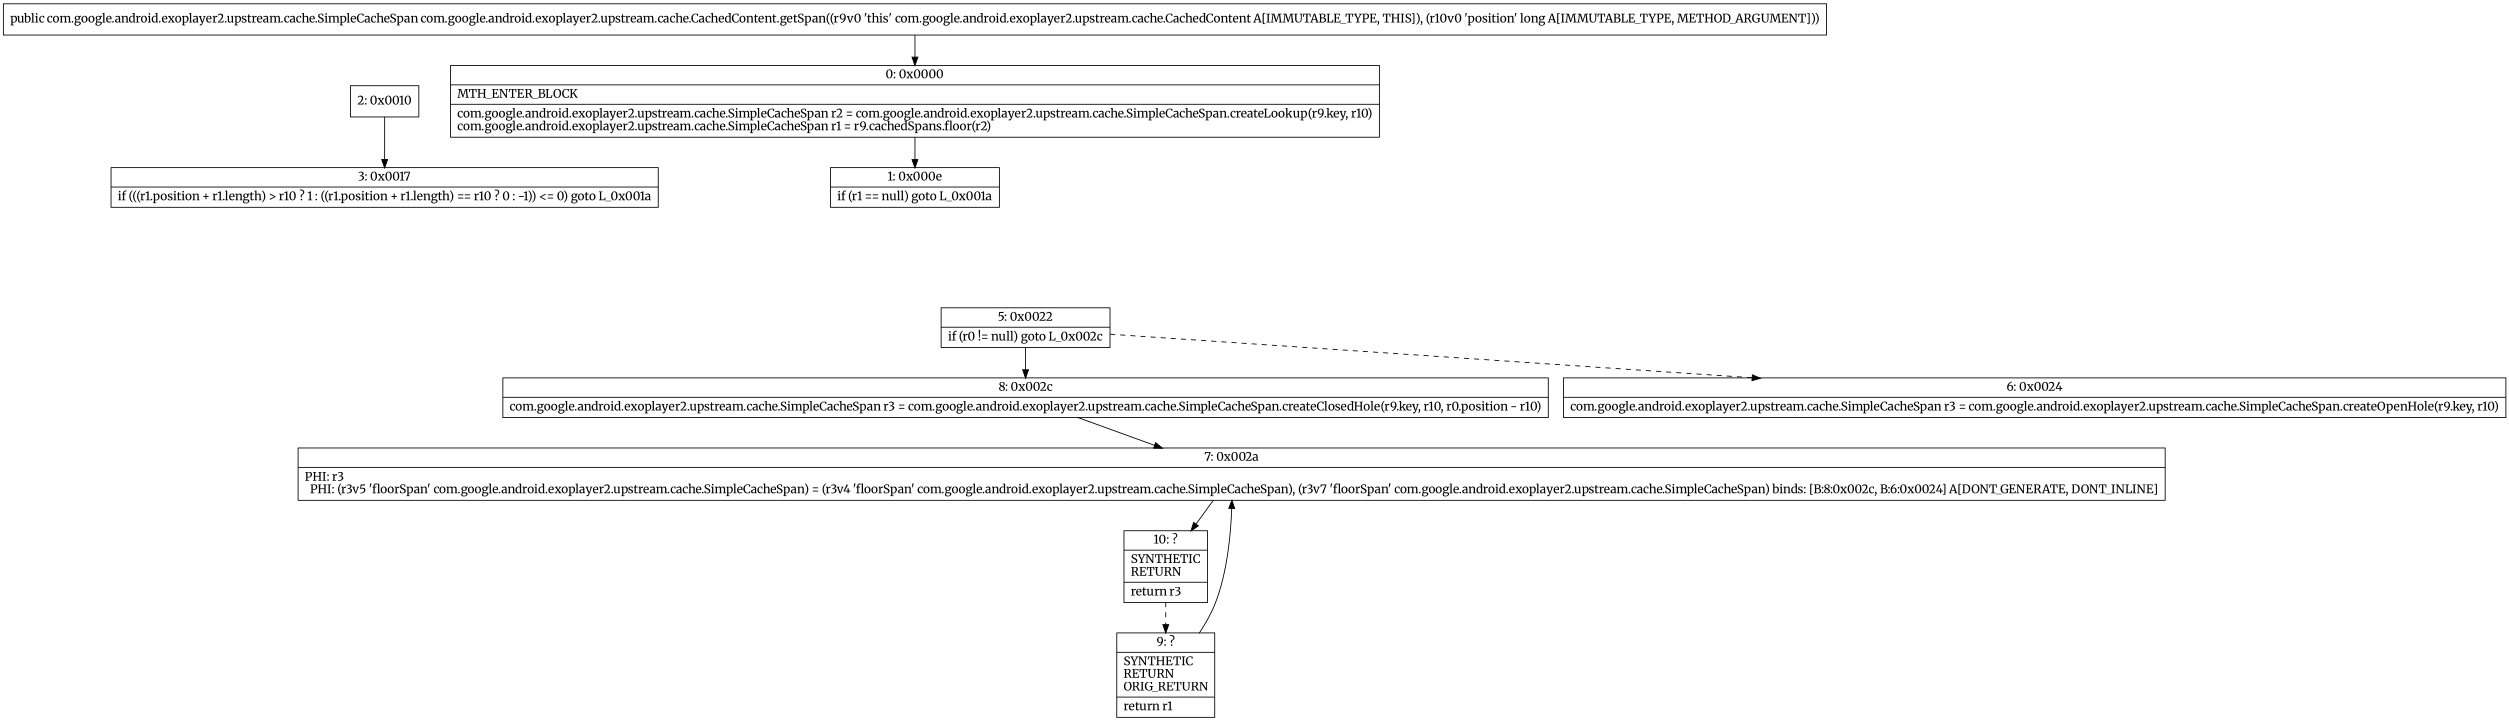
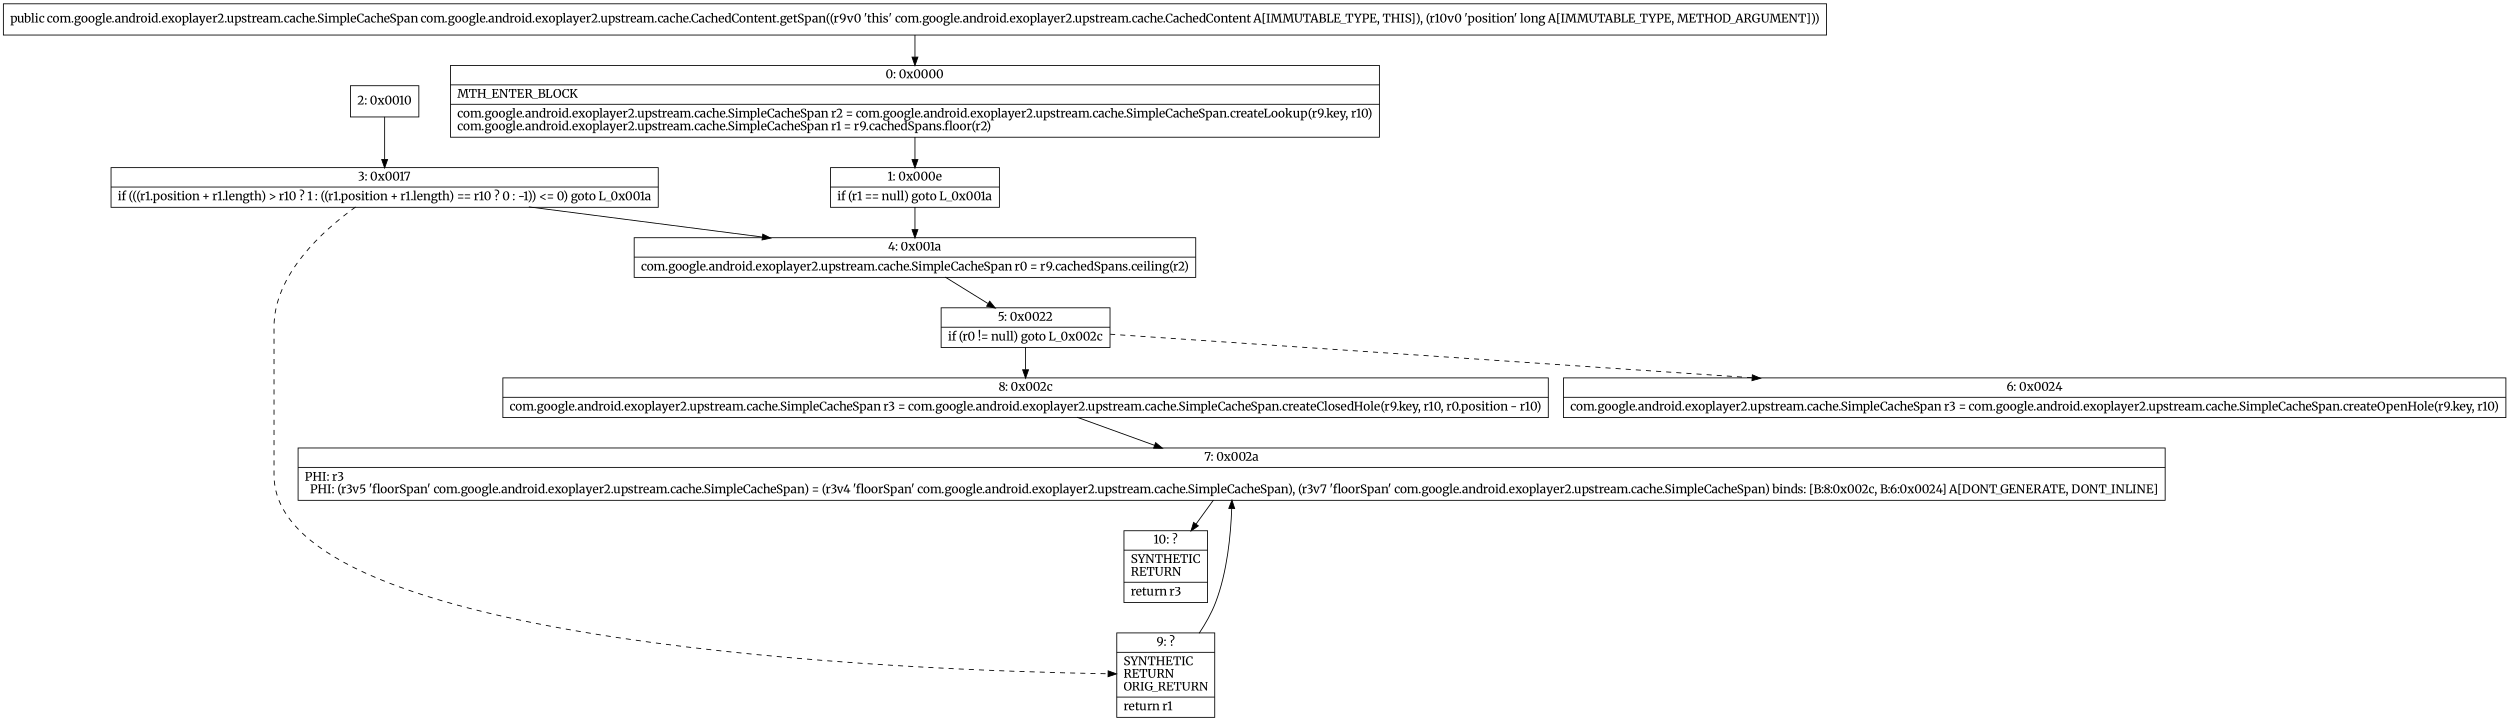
none -> (915, 258)
(1166, 613) -> (516, 618)
